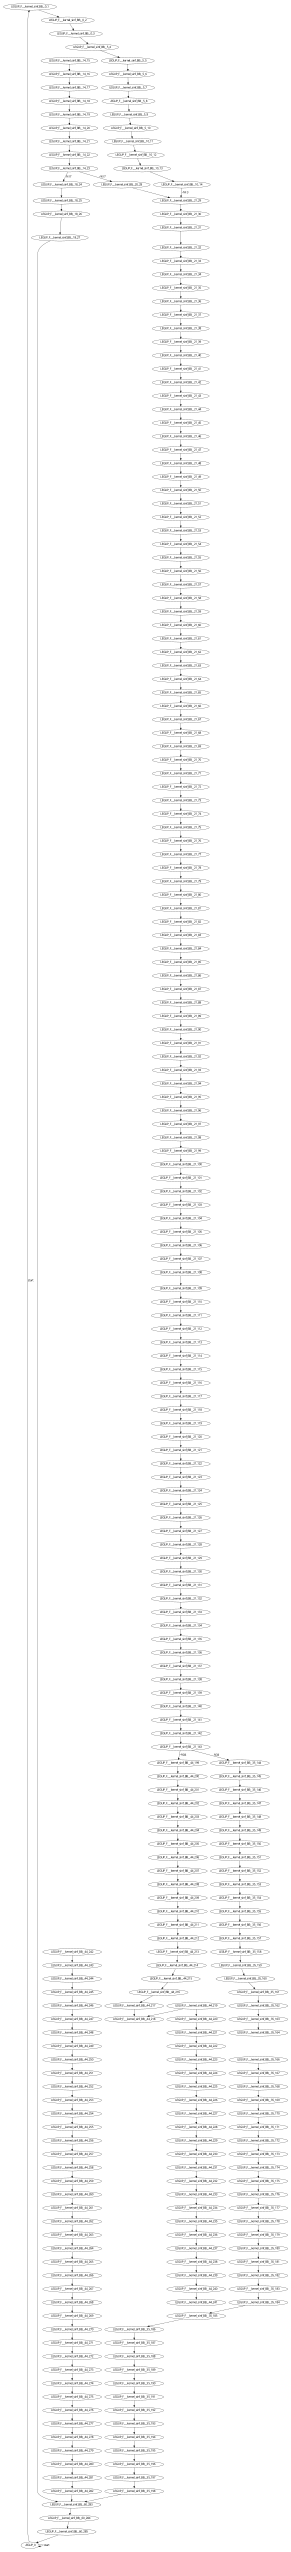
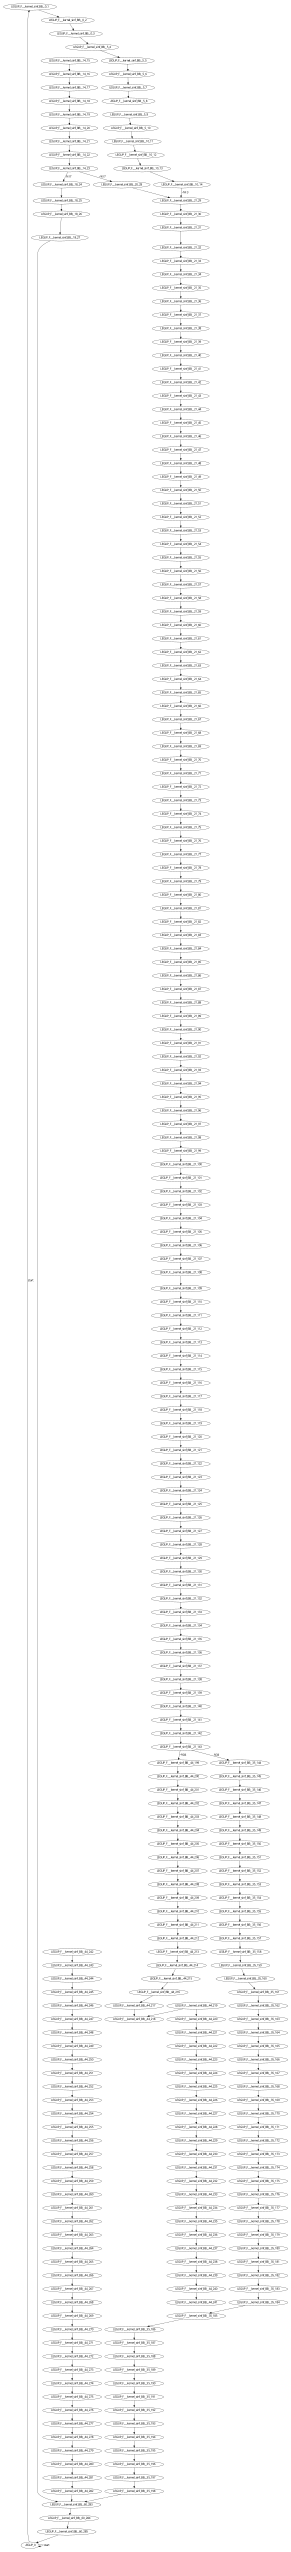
(129, 107) -> none
none -> (258, 2046)
